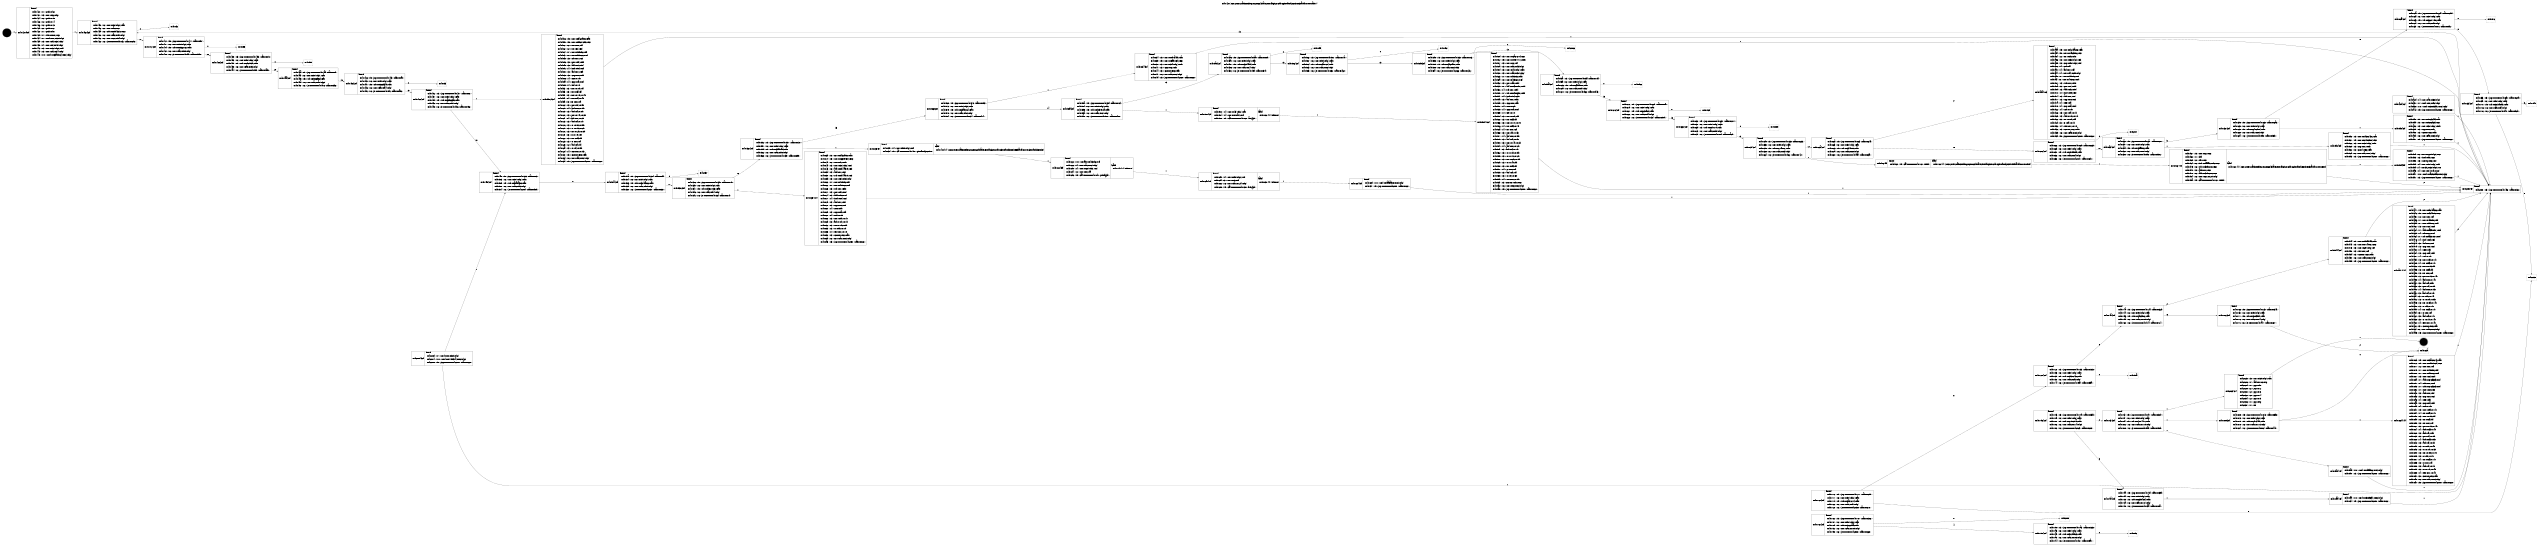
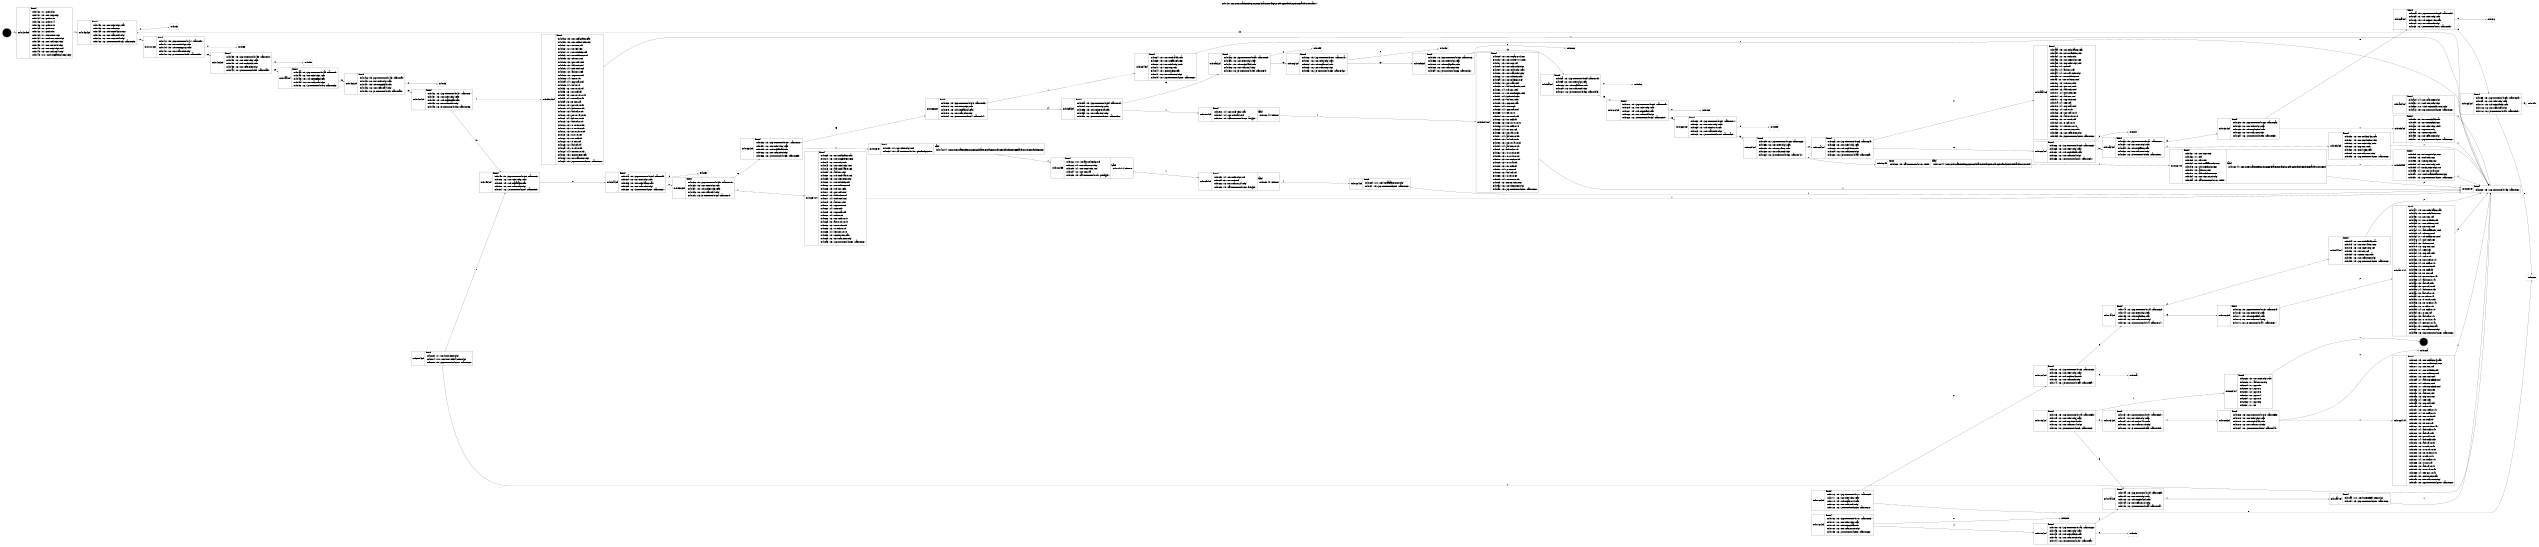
(2342, 348) -> (2335, 293)
(2193, 403) -> (2159, 400)
(2360, 471) -> none
none -> (2106, 517)
